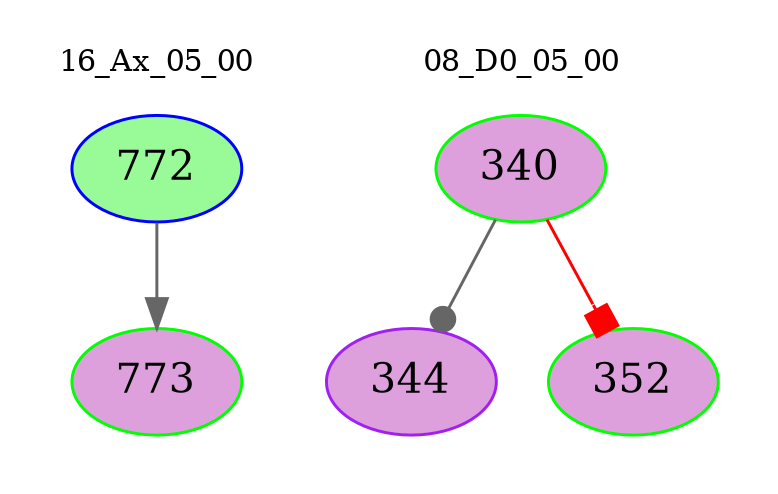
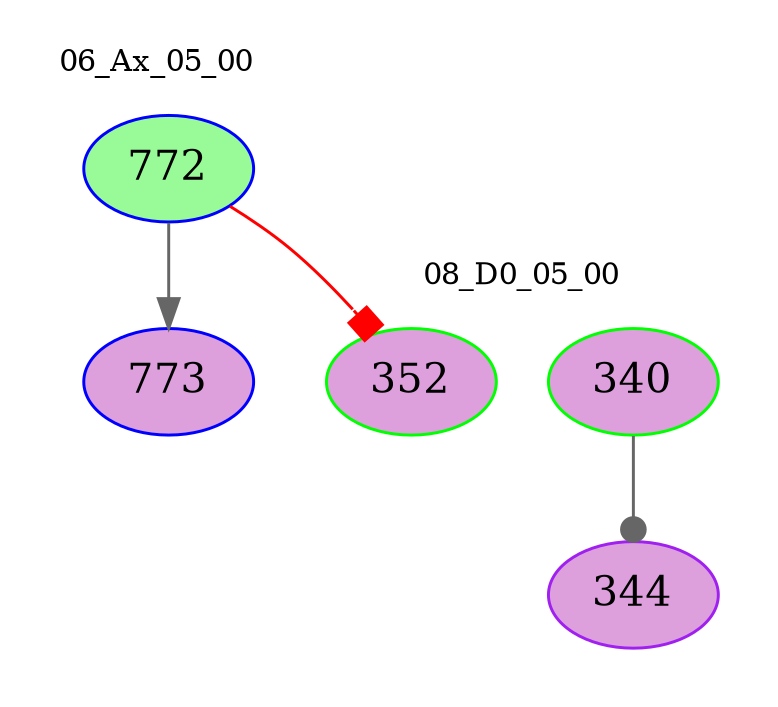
(157, 64) -> (157, 64)
(570, 262) -> (322, 278)
(157, 382) -> (169, 382)
